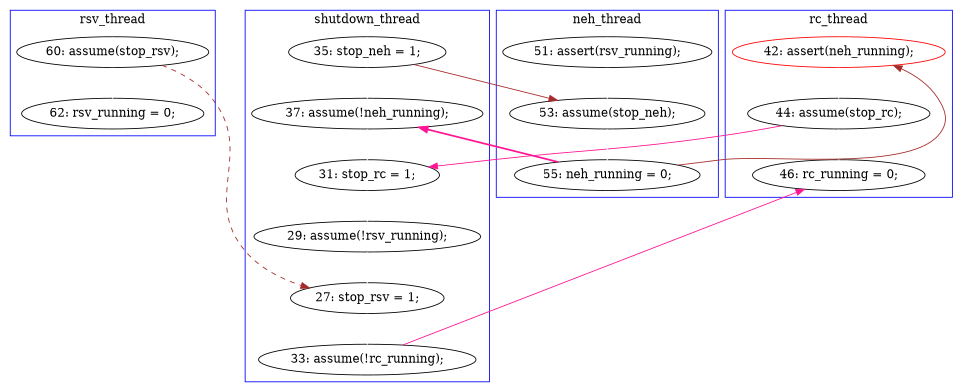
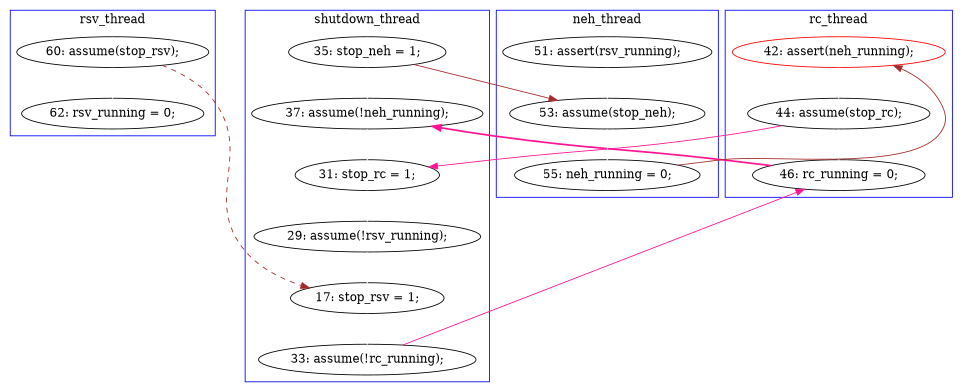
(503, 148) -> (639, 151)
(367, 298) -> (367, 298)
